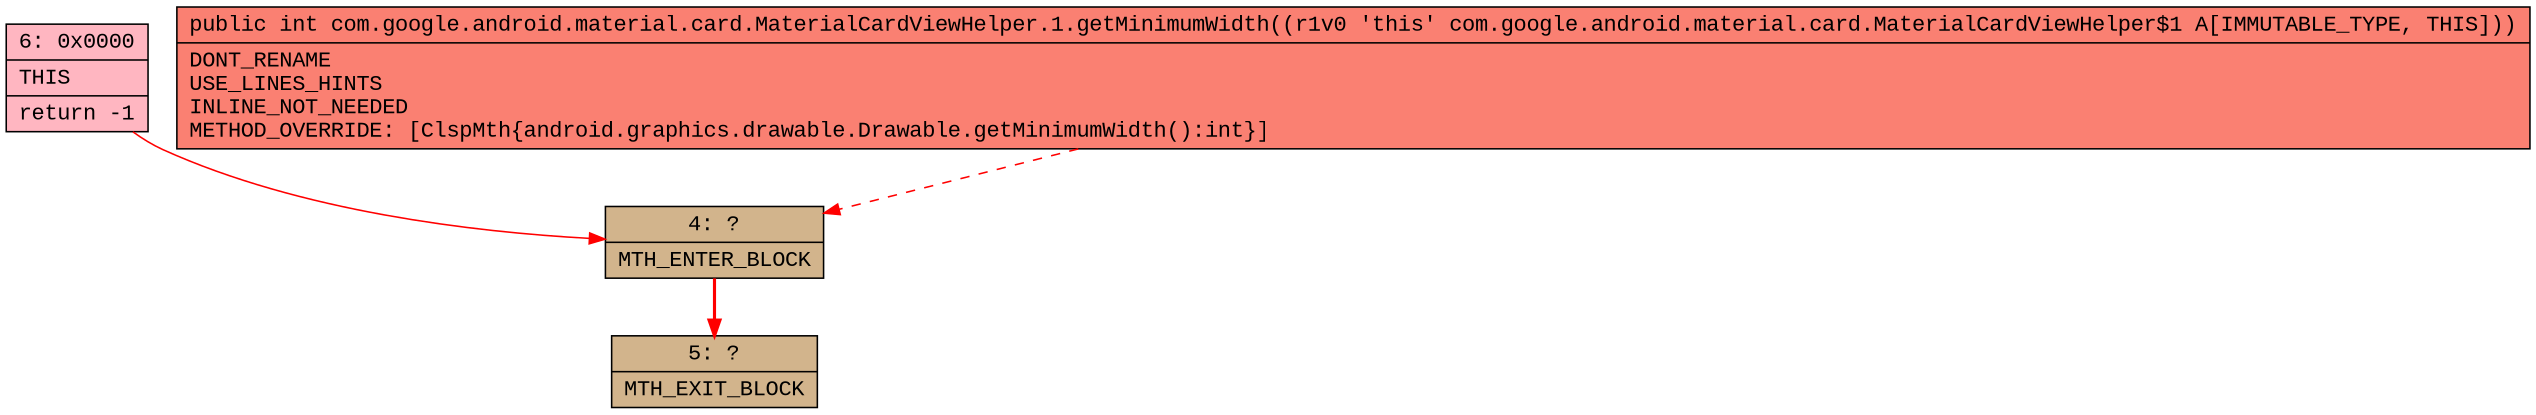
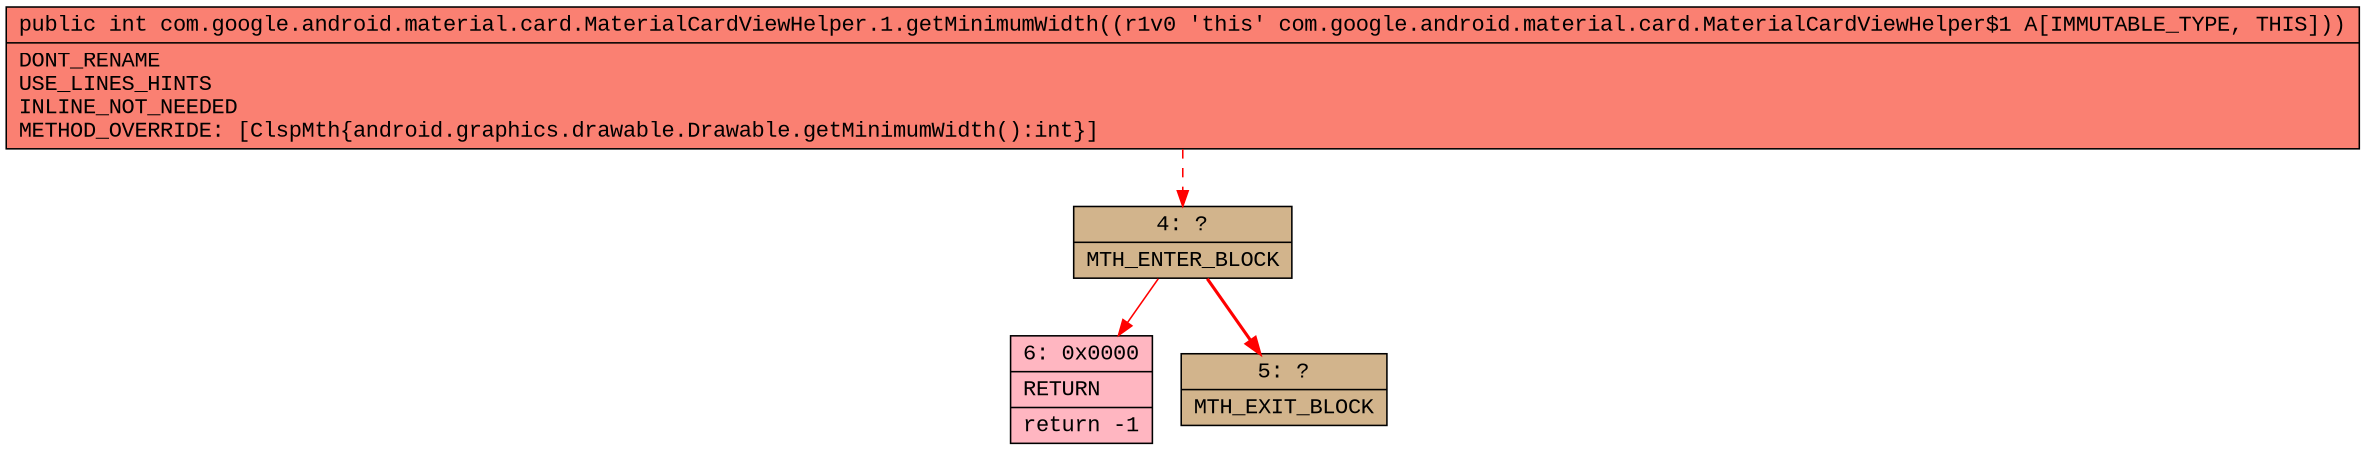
(45, 77) -> (1062, 389)
(355, 209) -> (1143, 301)
